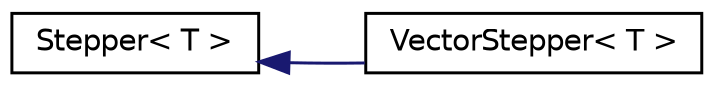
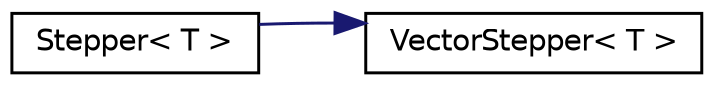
(327, 63) -> (297, 23)
